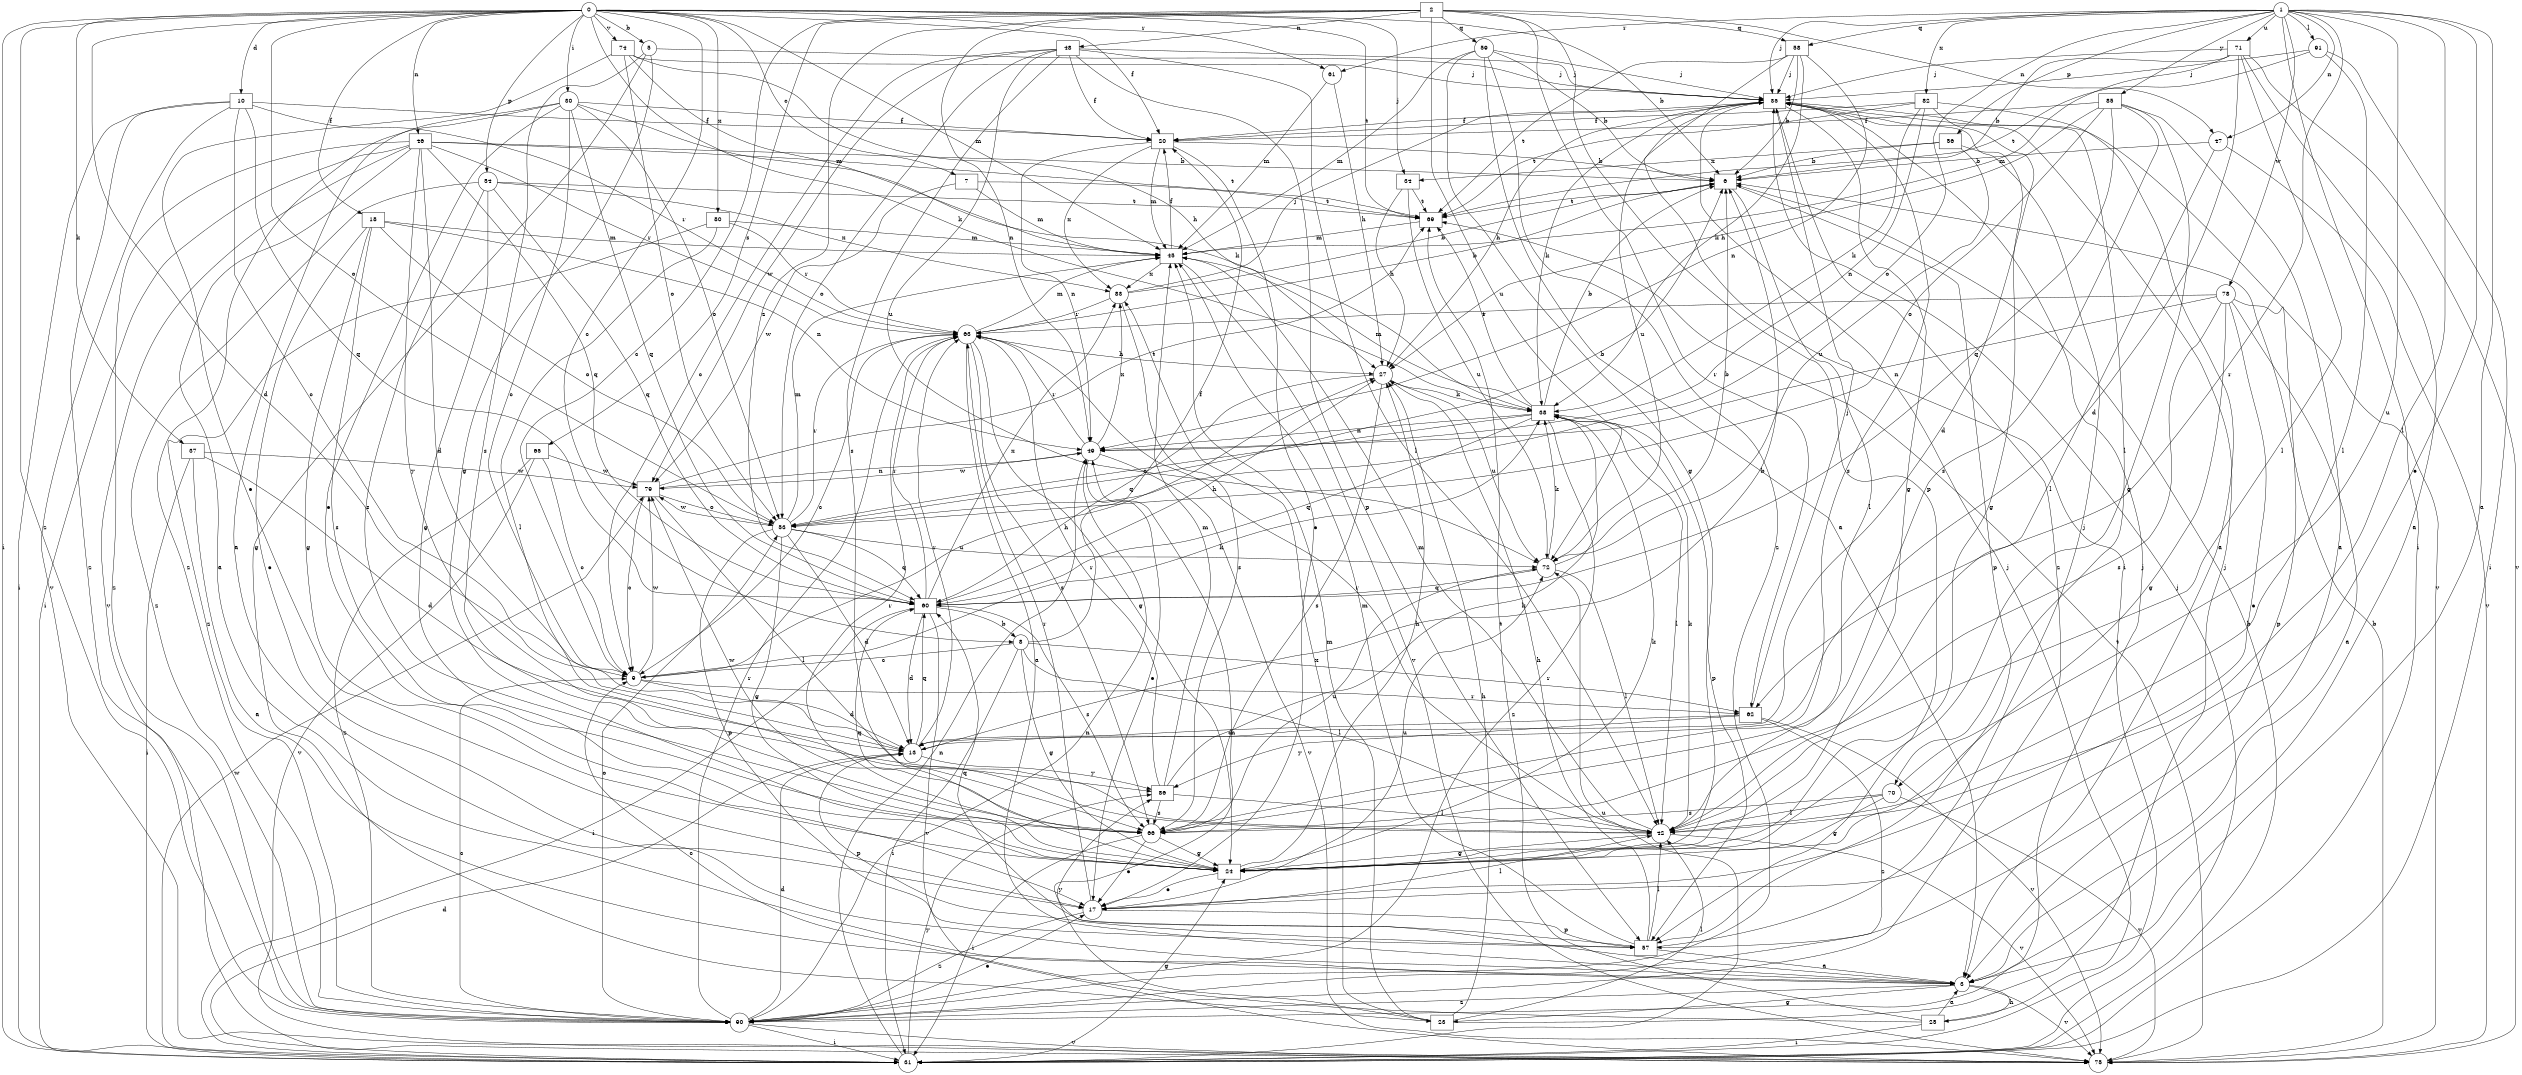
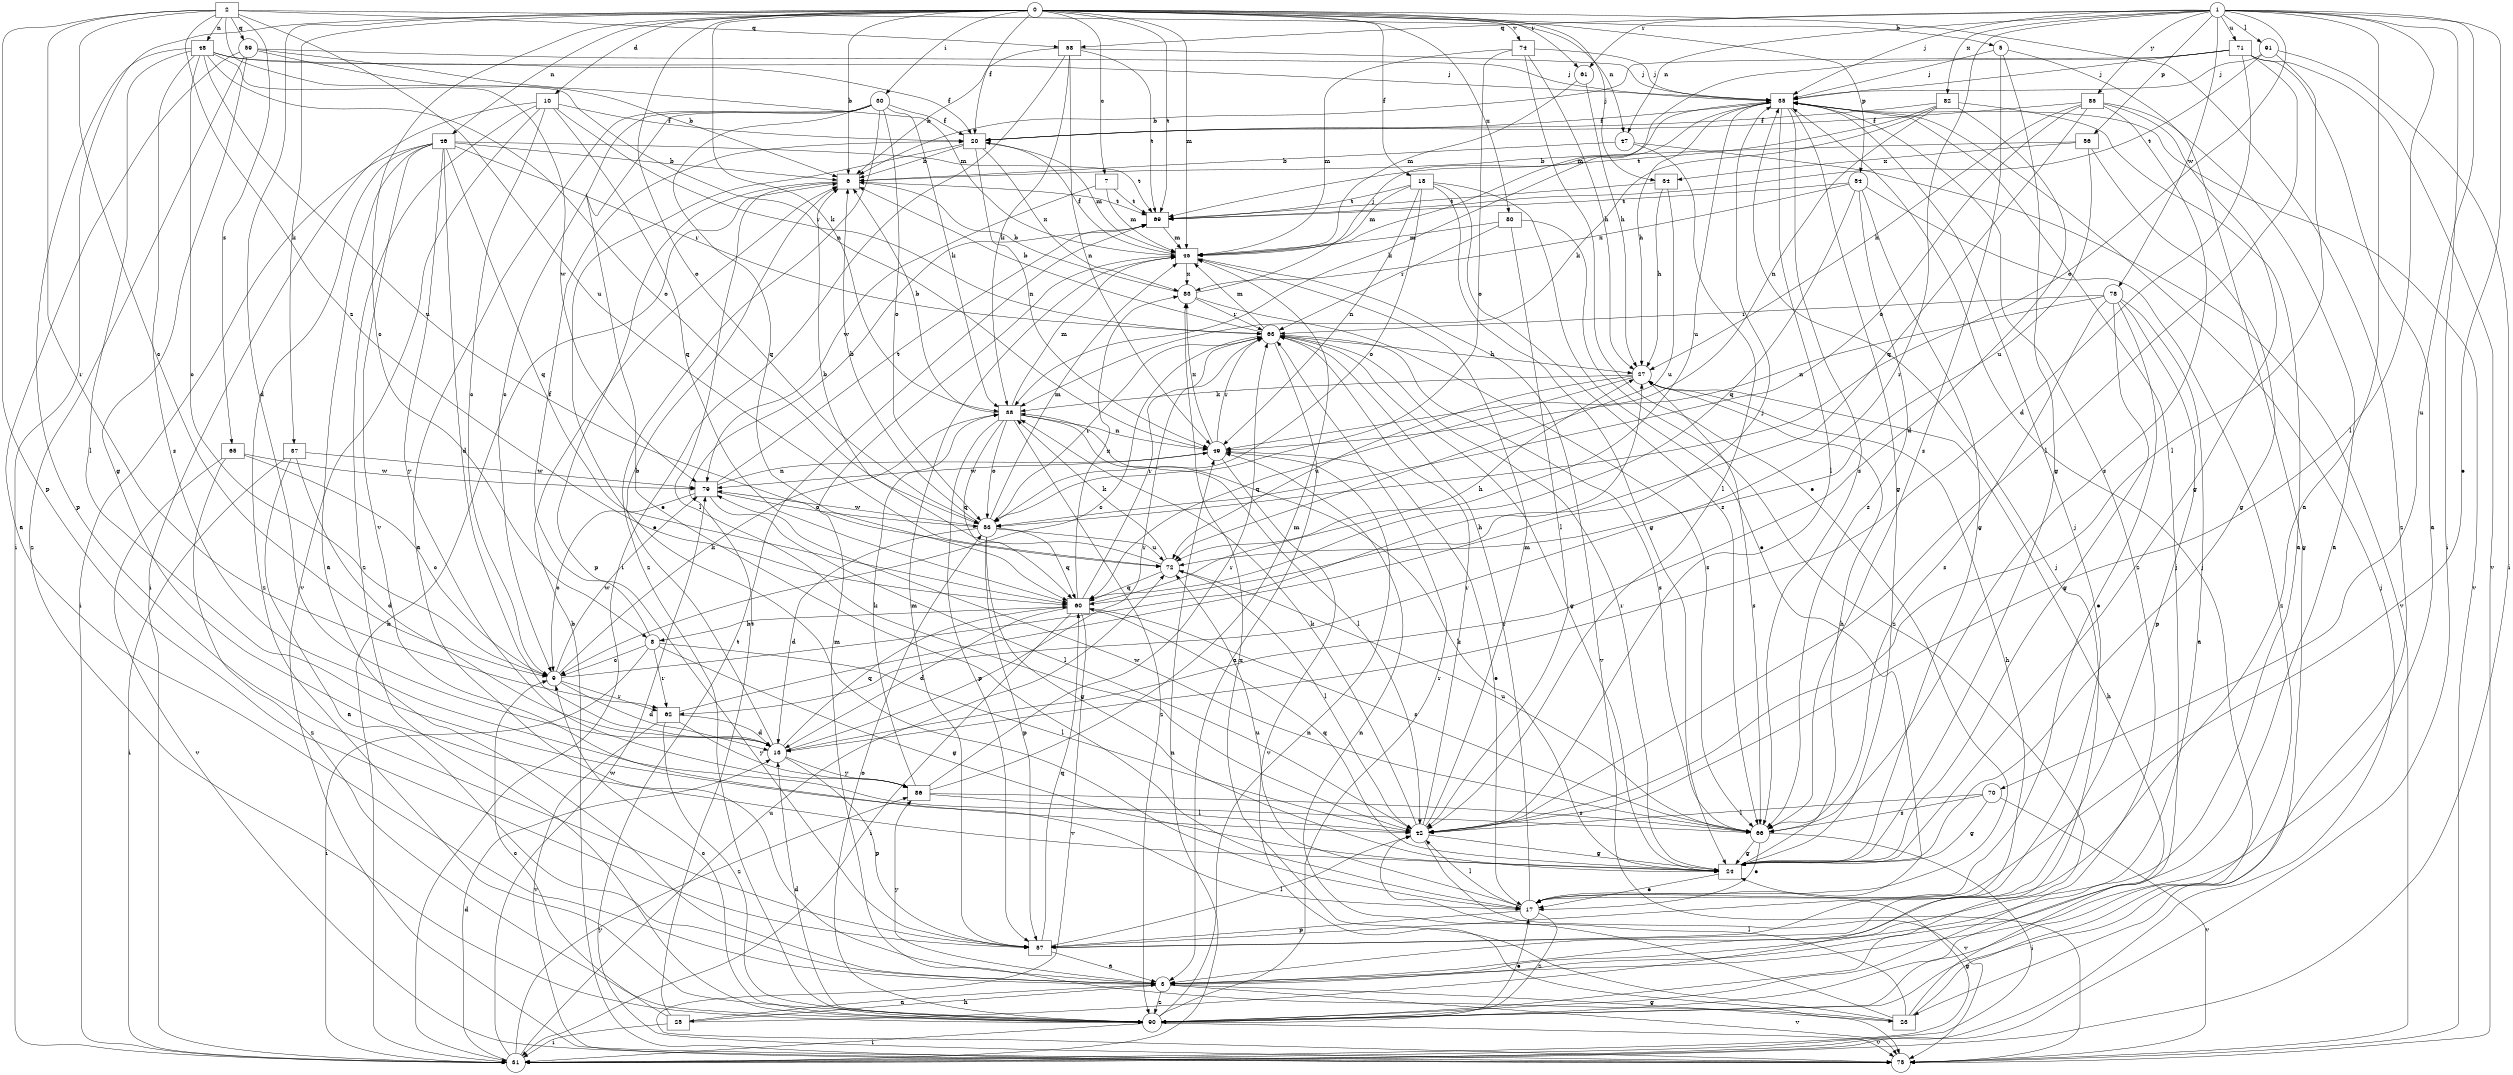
(1484, 319) -> (1311, 206)
(2119, 355) -> (1770, 549)
(642, 1049) -> (608, 753)
